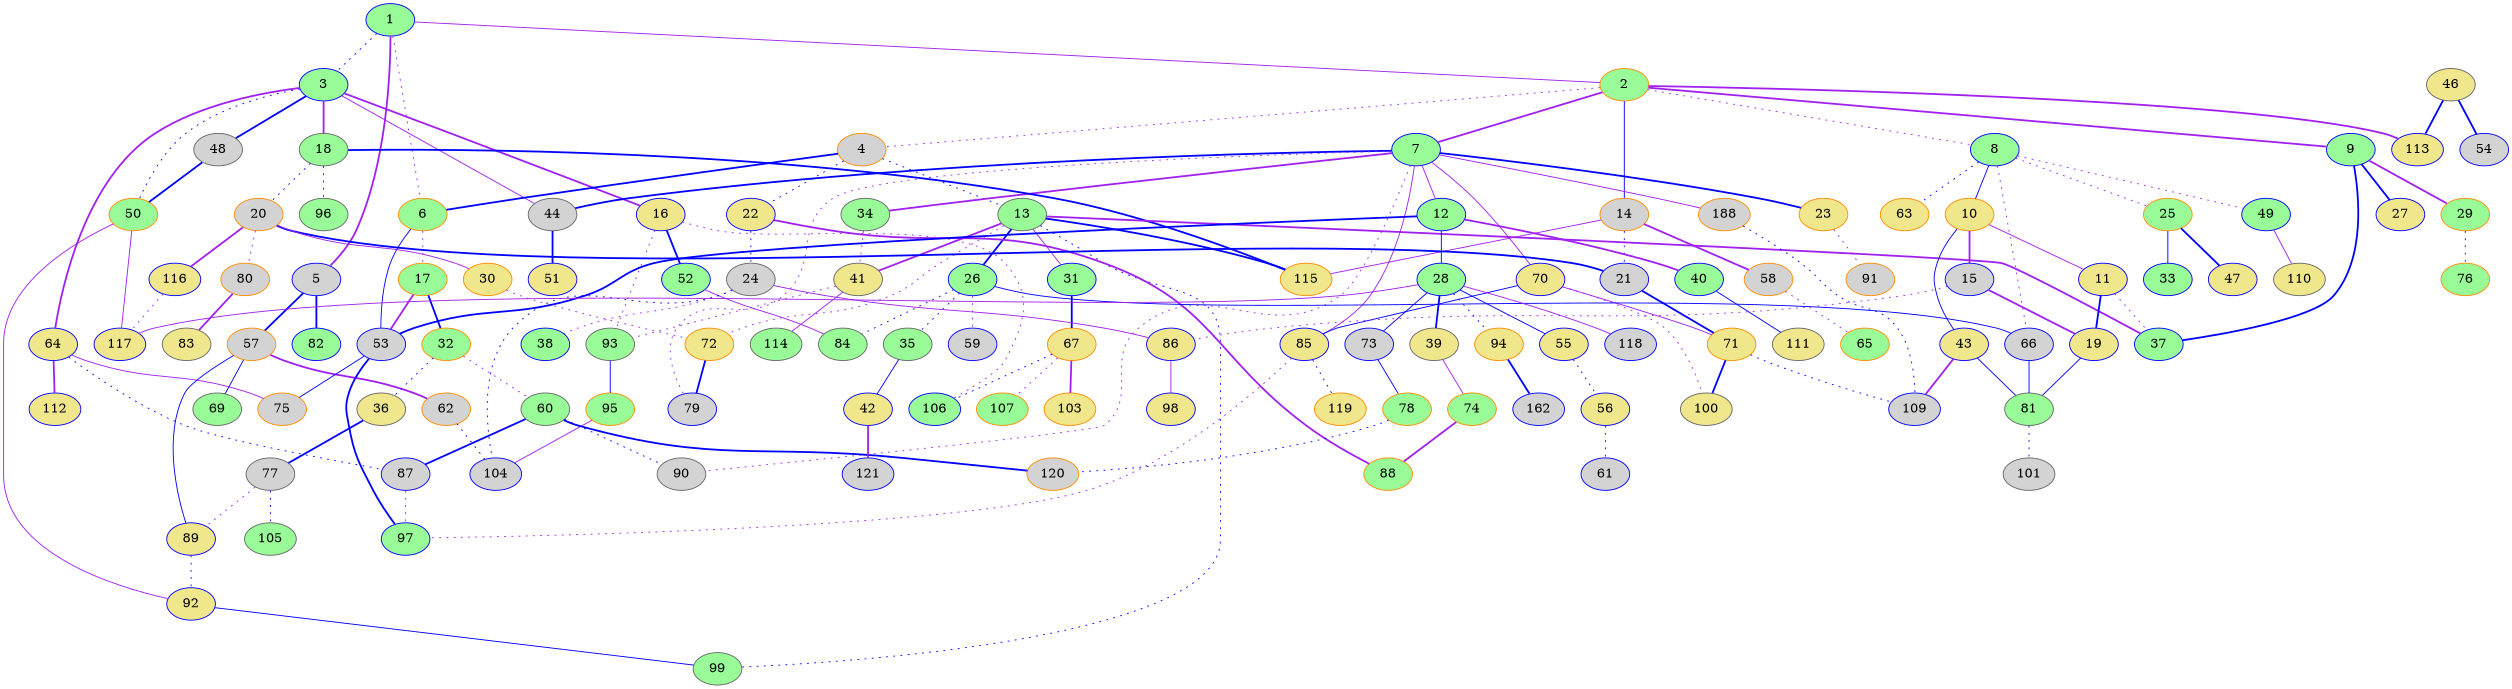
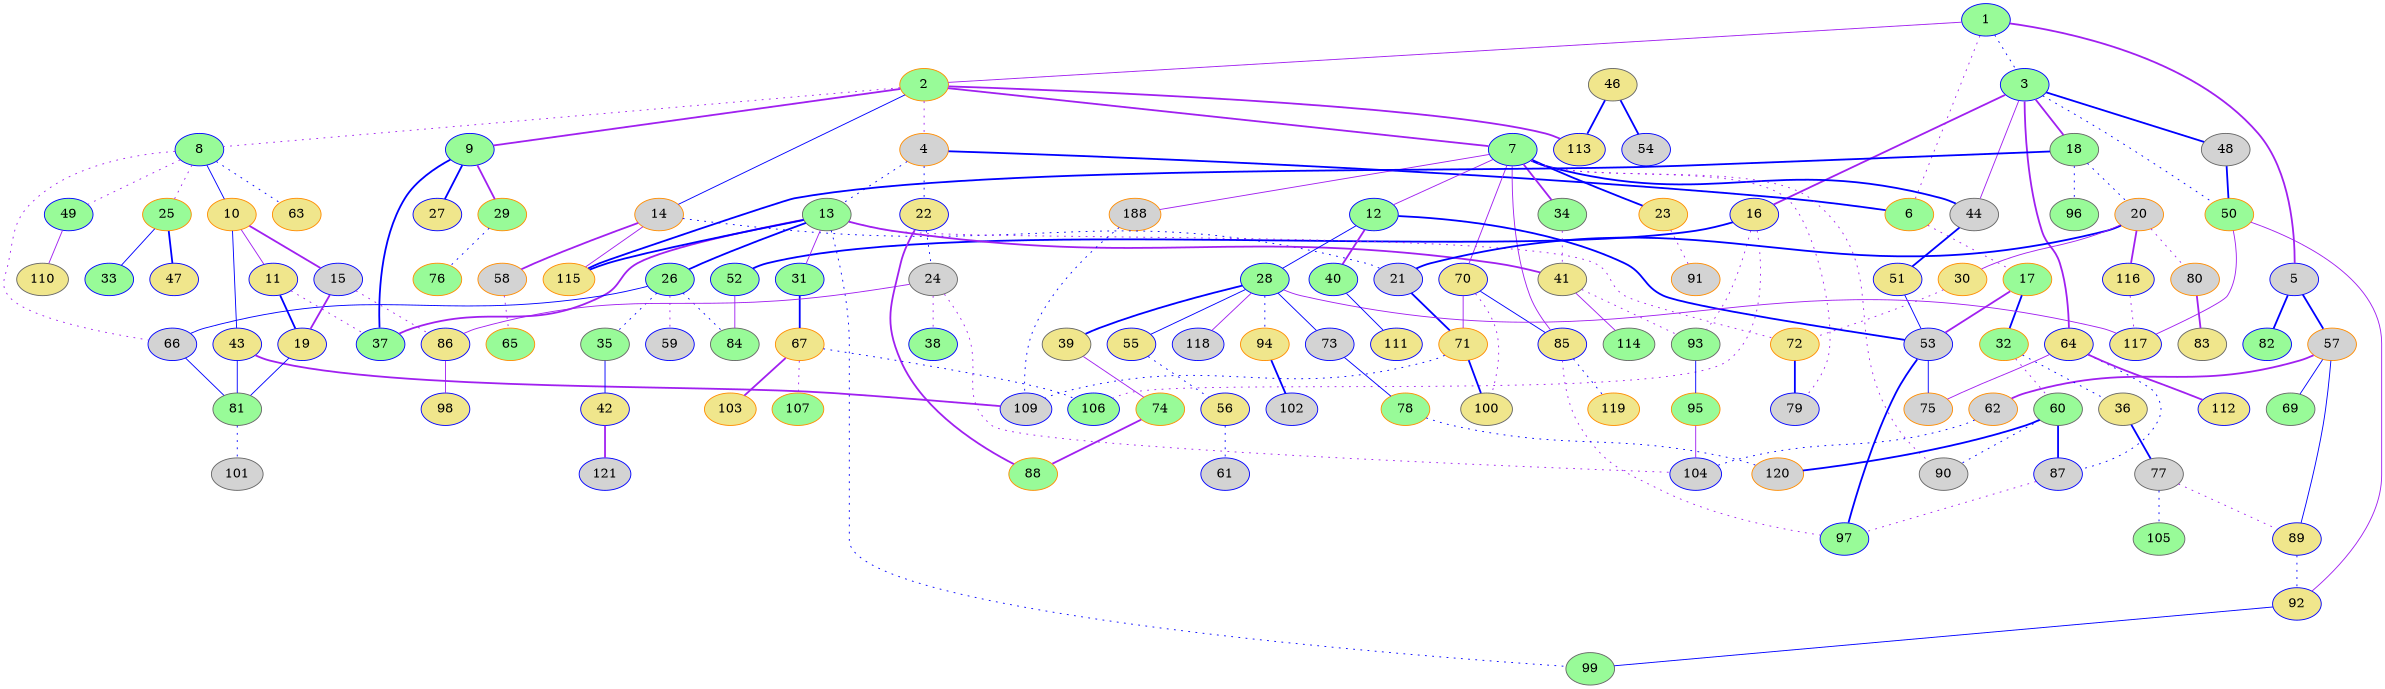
(387, 275) -> (1913, 312)
(528, 316) -> (1258, 453)
(1798, 344) -> (1396, 344)
(1539, 409) -> (1292, 409)
